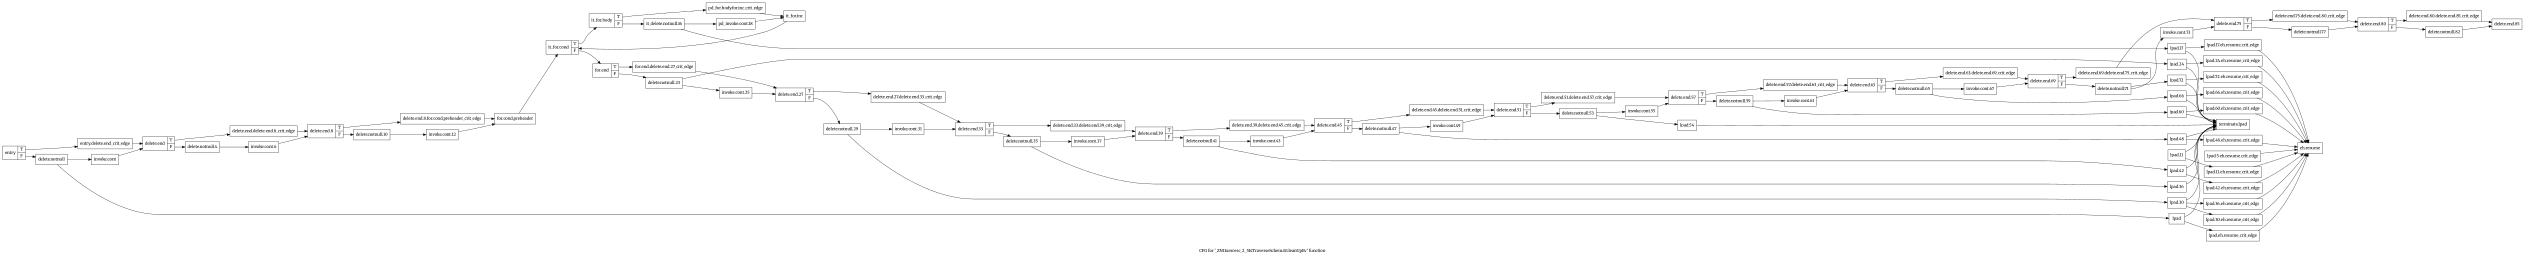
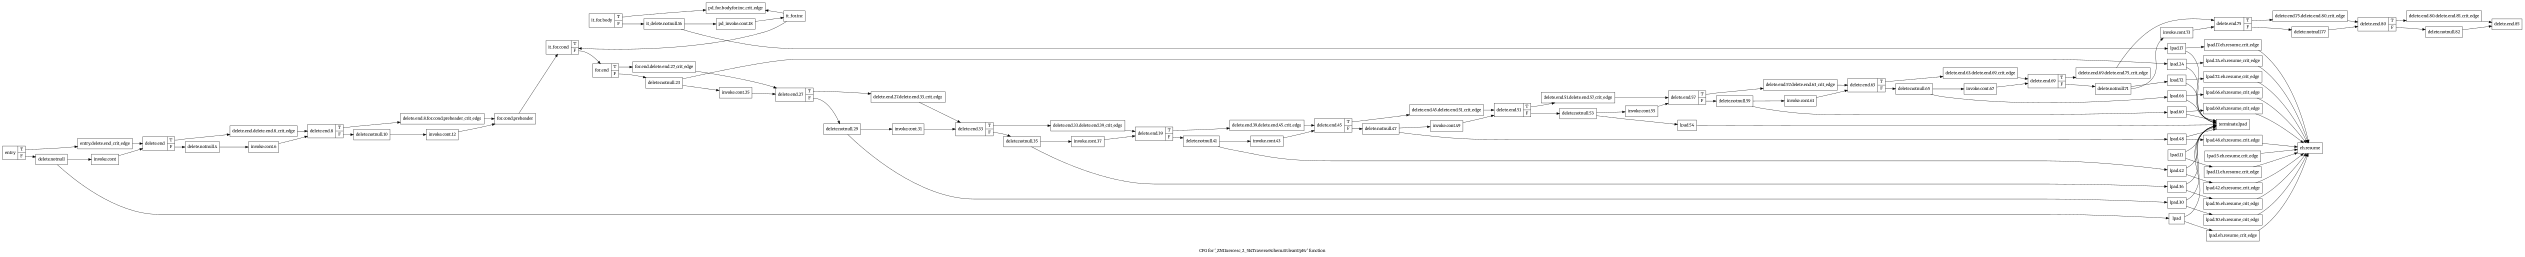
(770, 15) -> (776, 12)
(586, 37) -> none
(2193, 203) -> (2197, 194)
